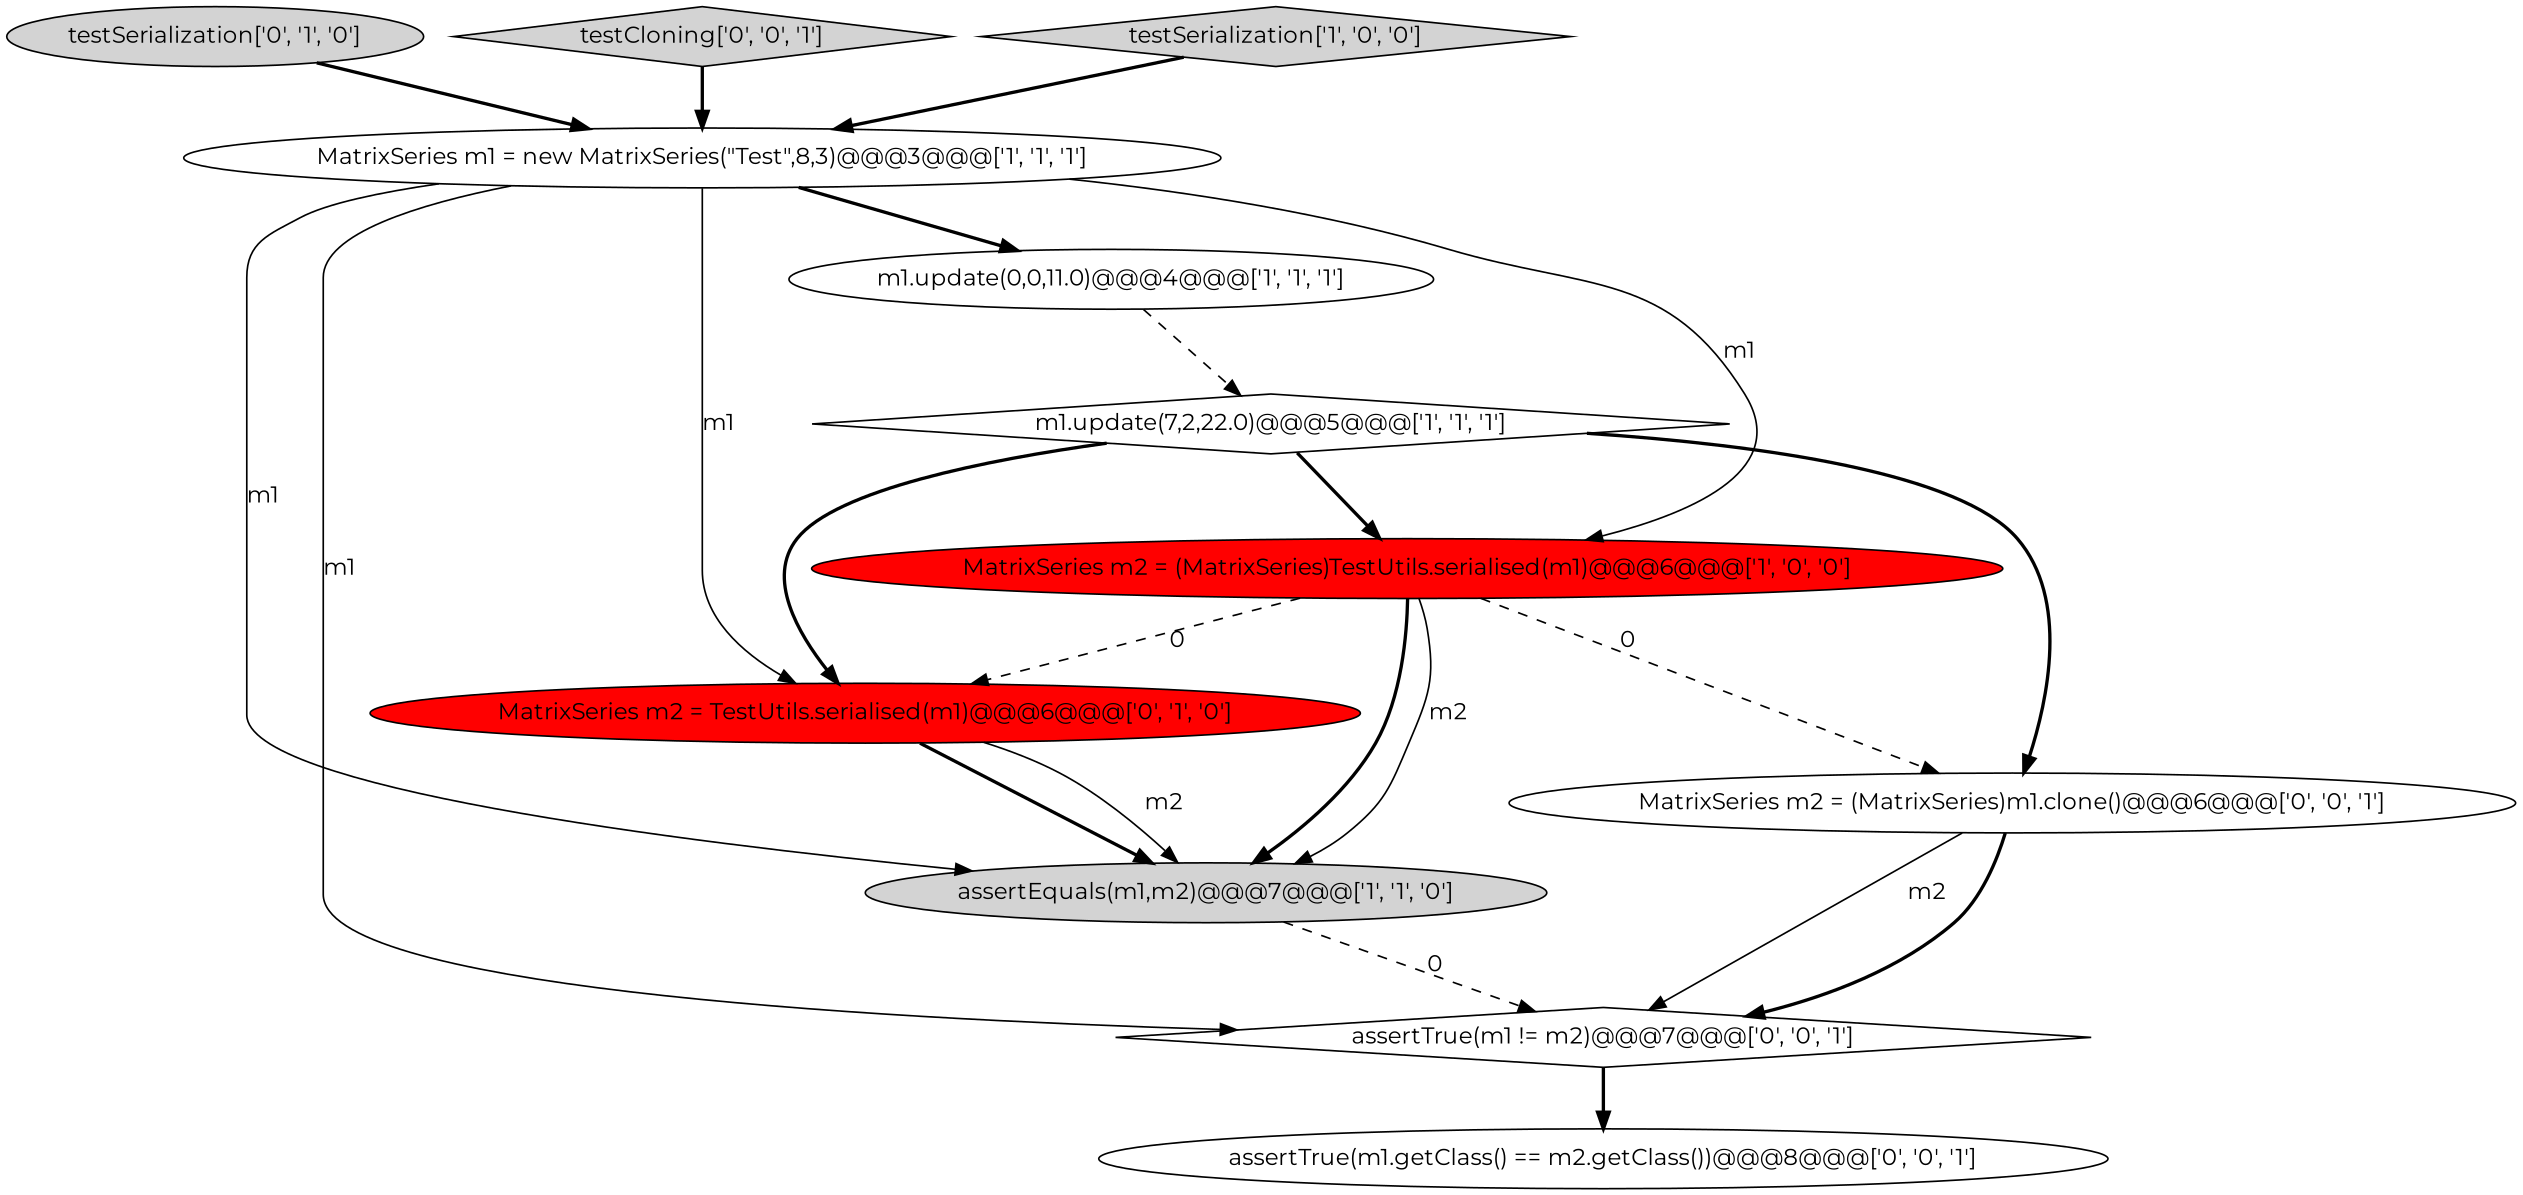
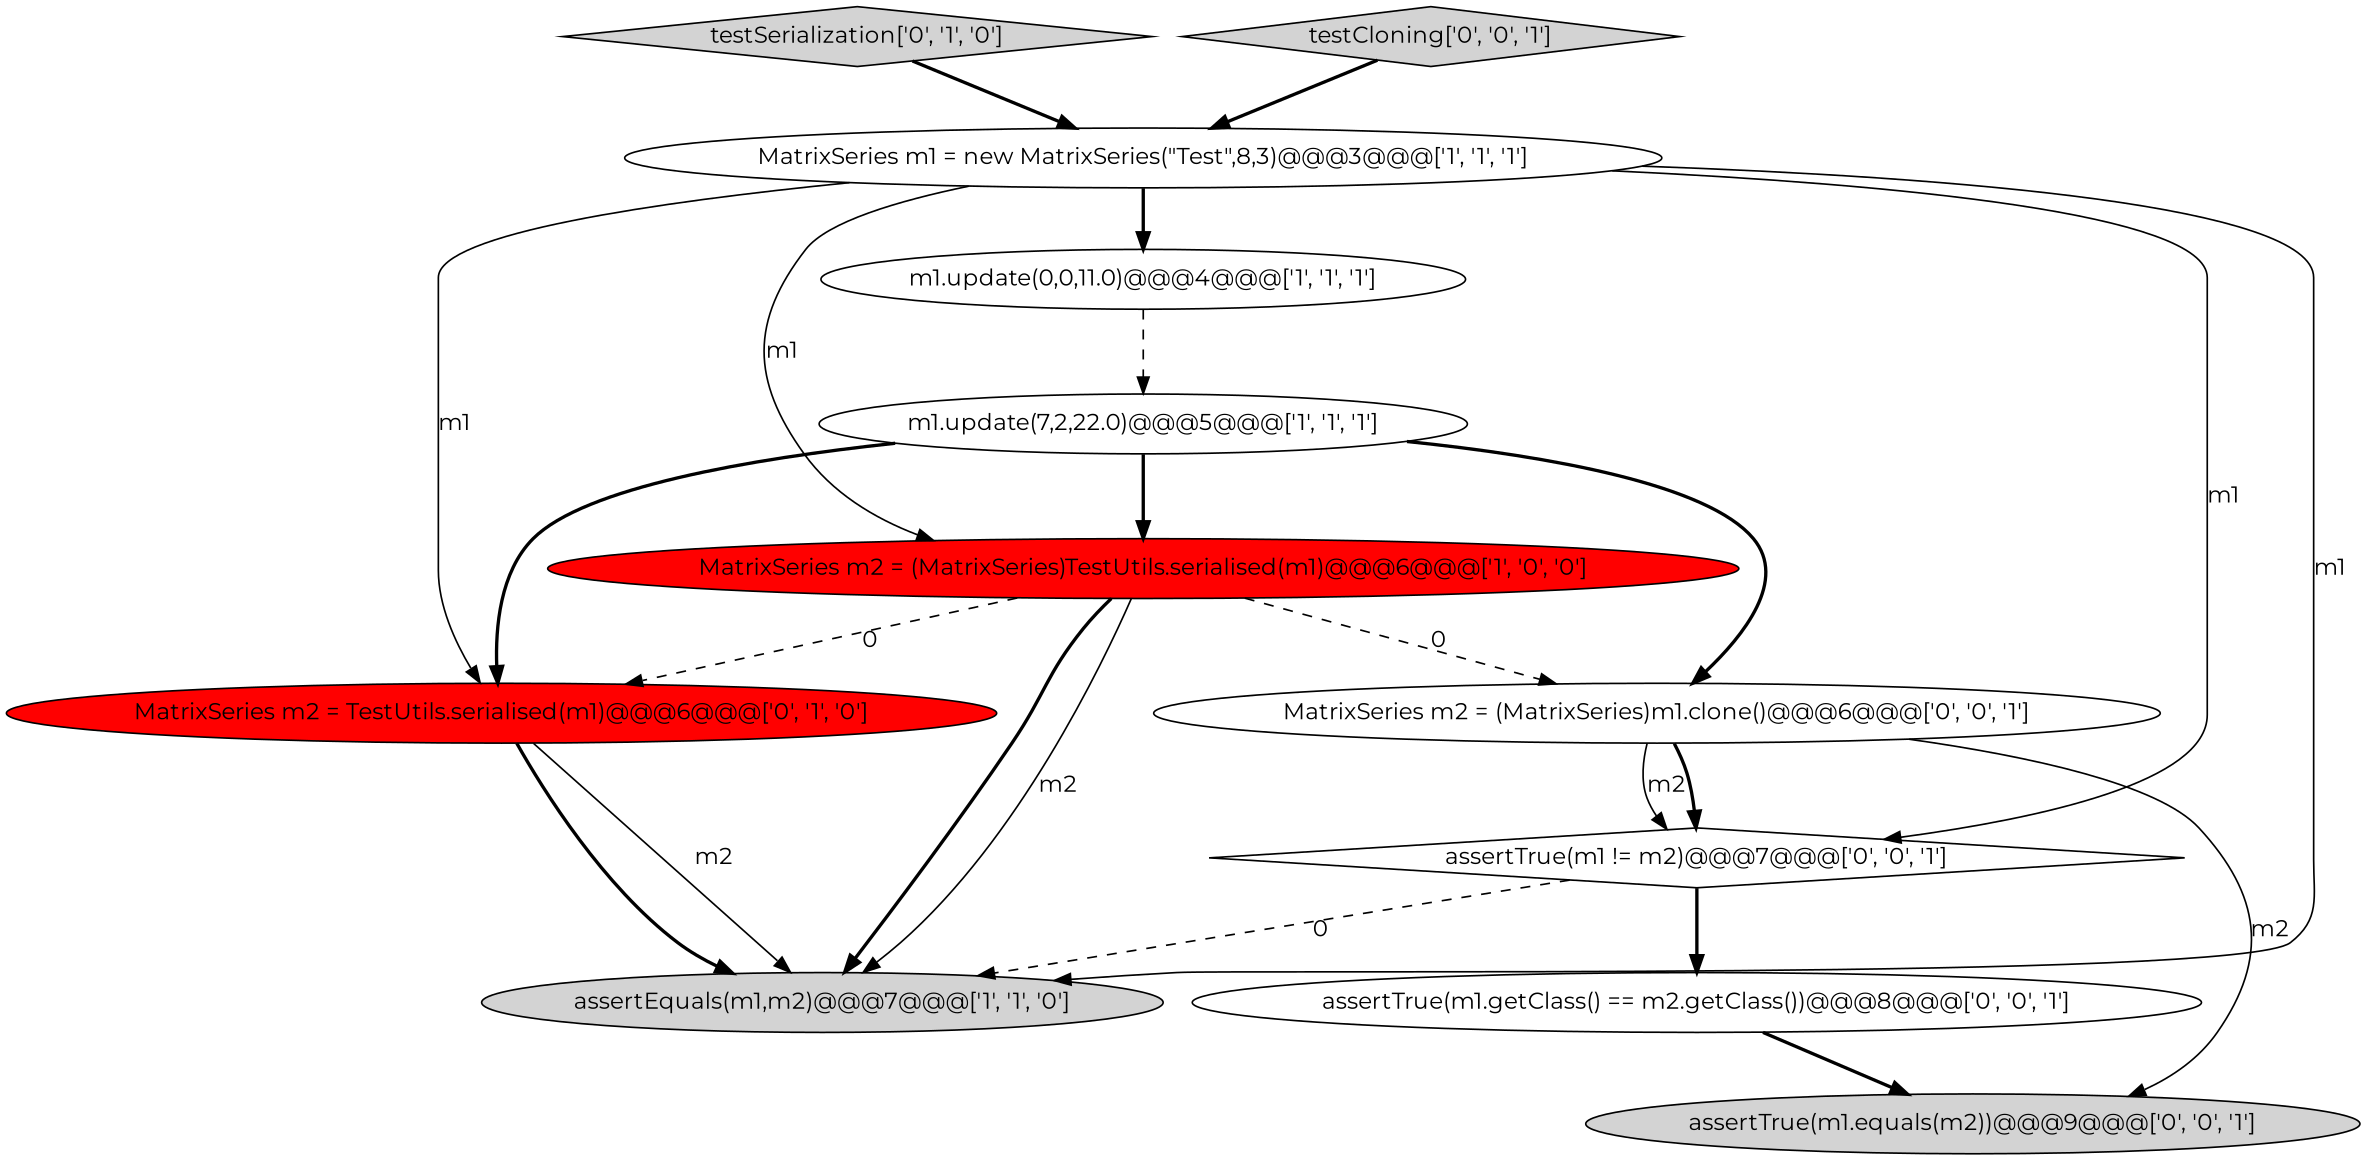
(215, 37) -> (857, 37)
(1276, 37) -> none
(1271, 424) -> (1143, 424)
(1402, 964) -> (1282, 927)
none -> (1973, 1124)
